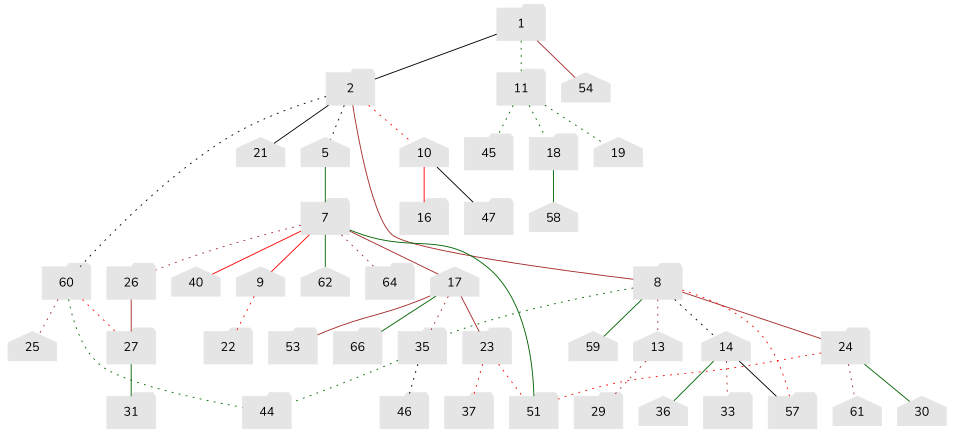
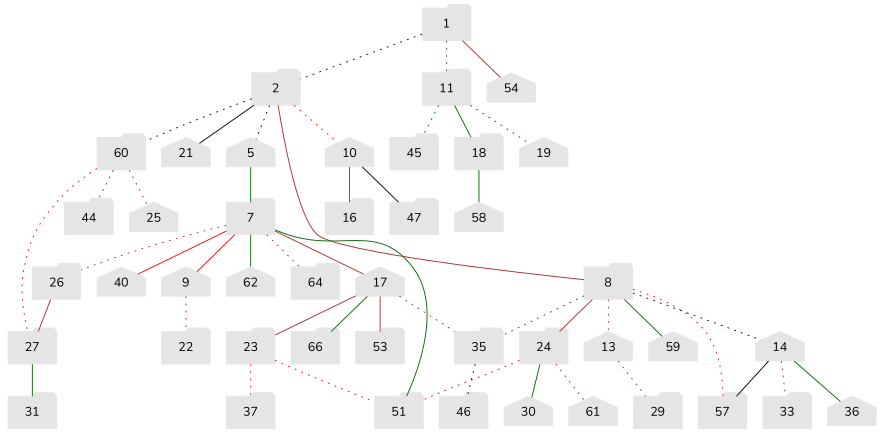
(436, 57) -> (361, 57)
(537, 121) -> (463, 121)
(345, 382) -> none
